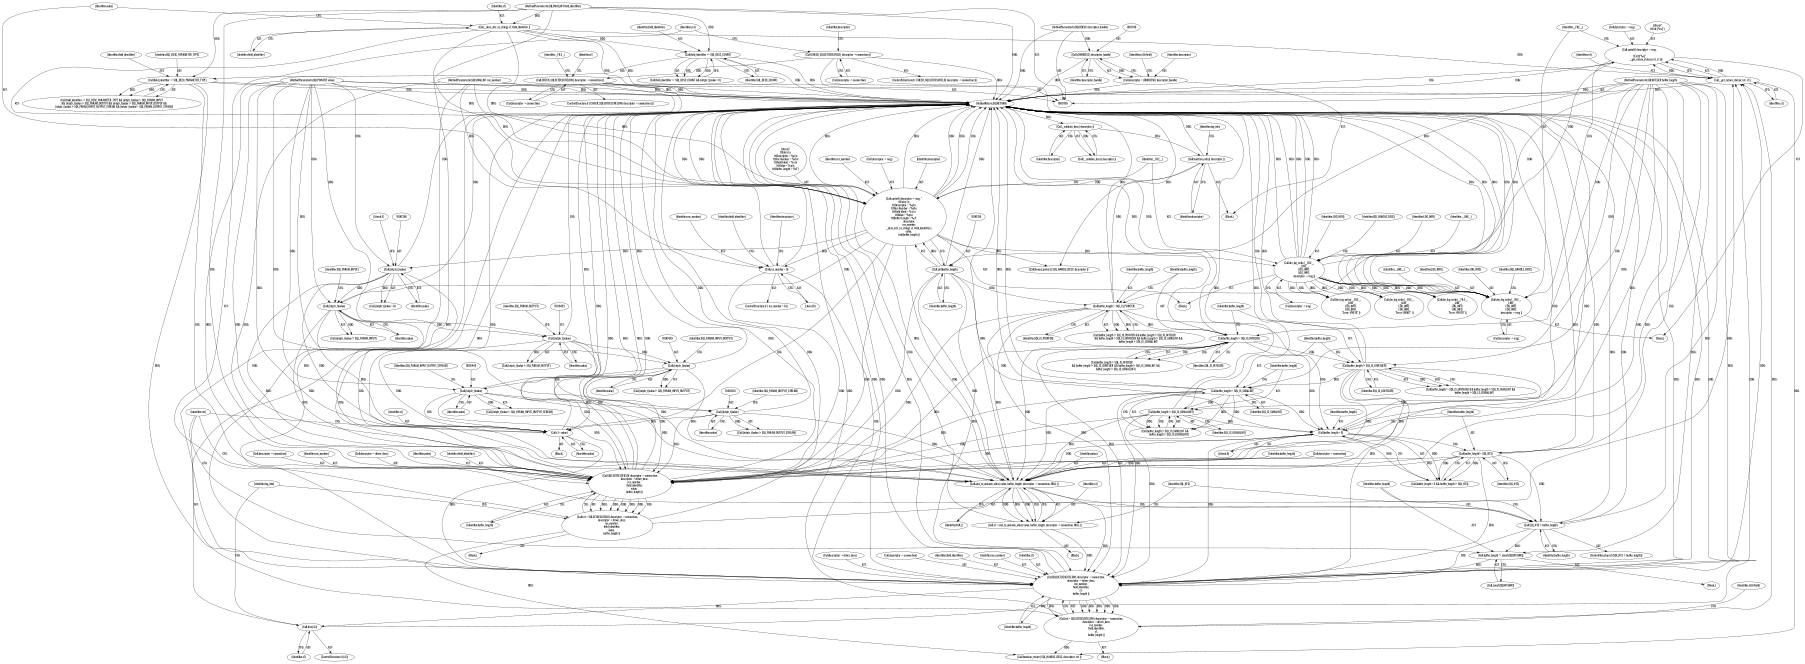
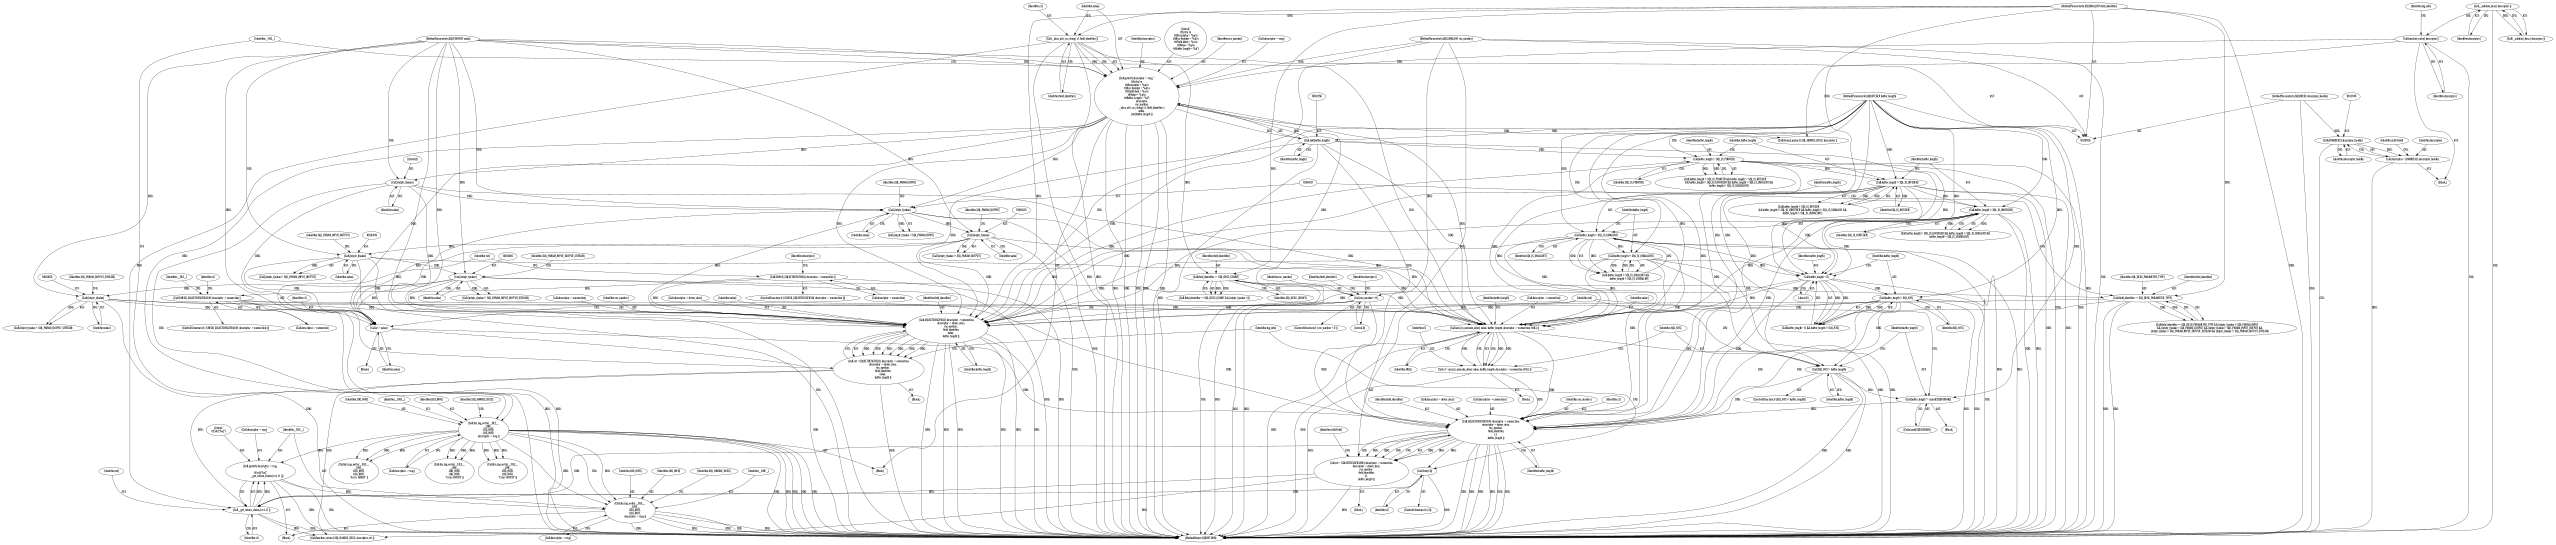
(1058, 80) -> (2322, 298)
(1032, 115) -> (2337, 532)
none -> (1308, 183)
(401, 217) -> none
(383, 307) -> none
(1228, 352) -> (1905, 196)
(1337, 380) -> (1801, 224)
(1229, 433) -> none
